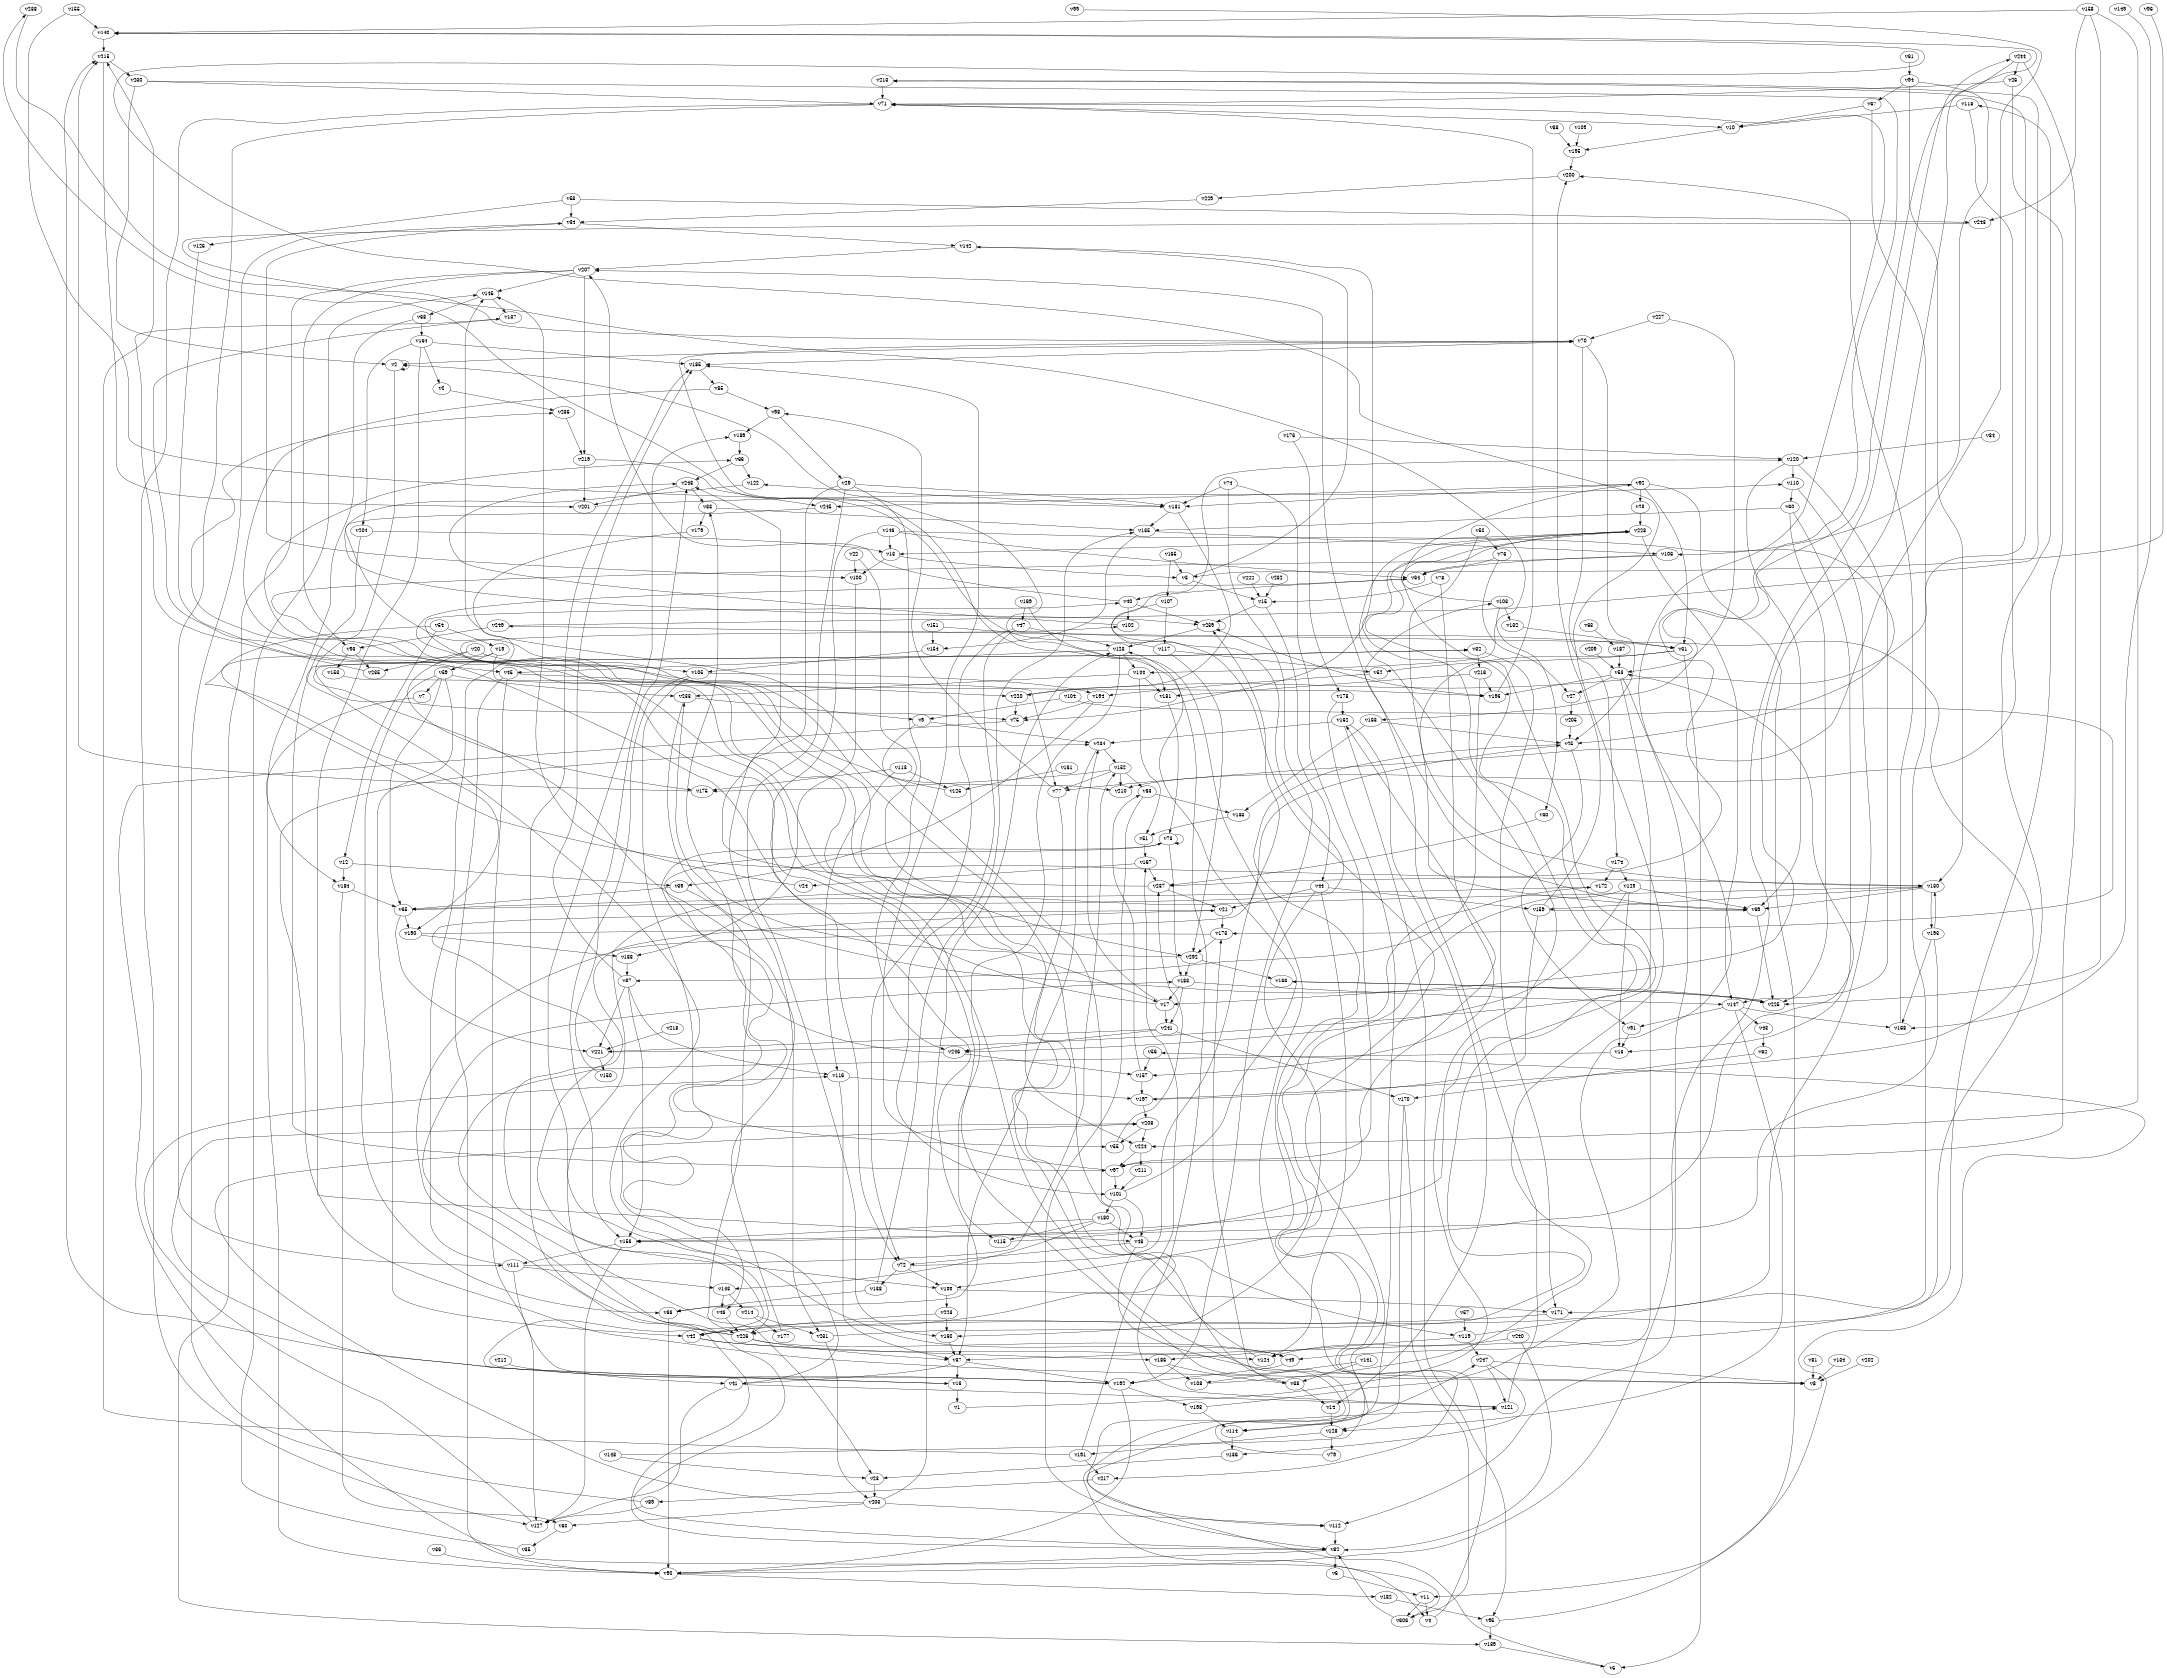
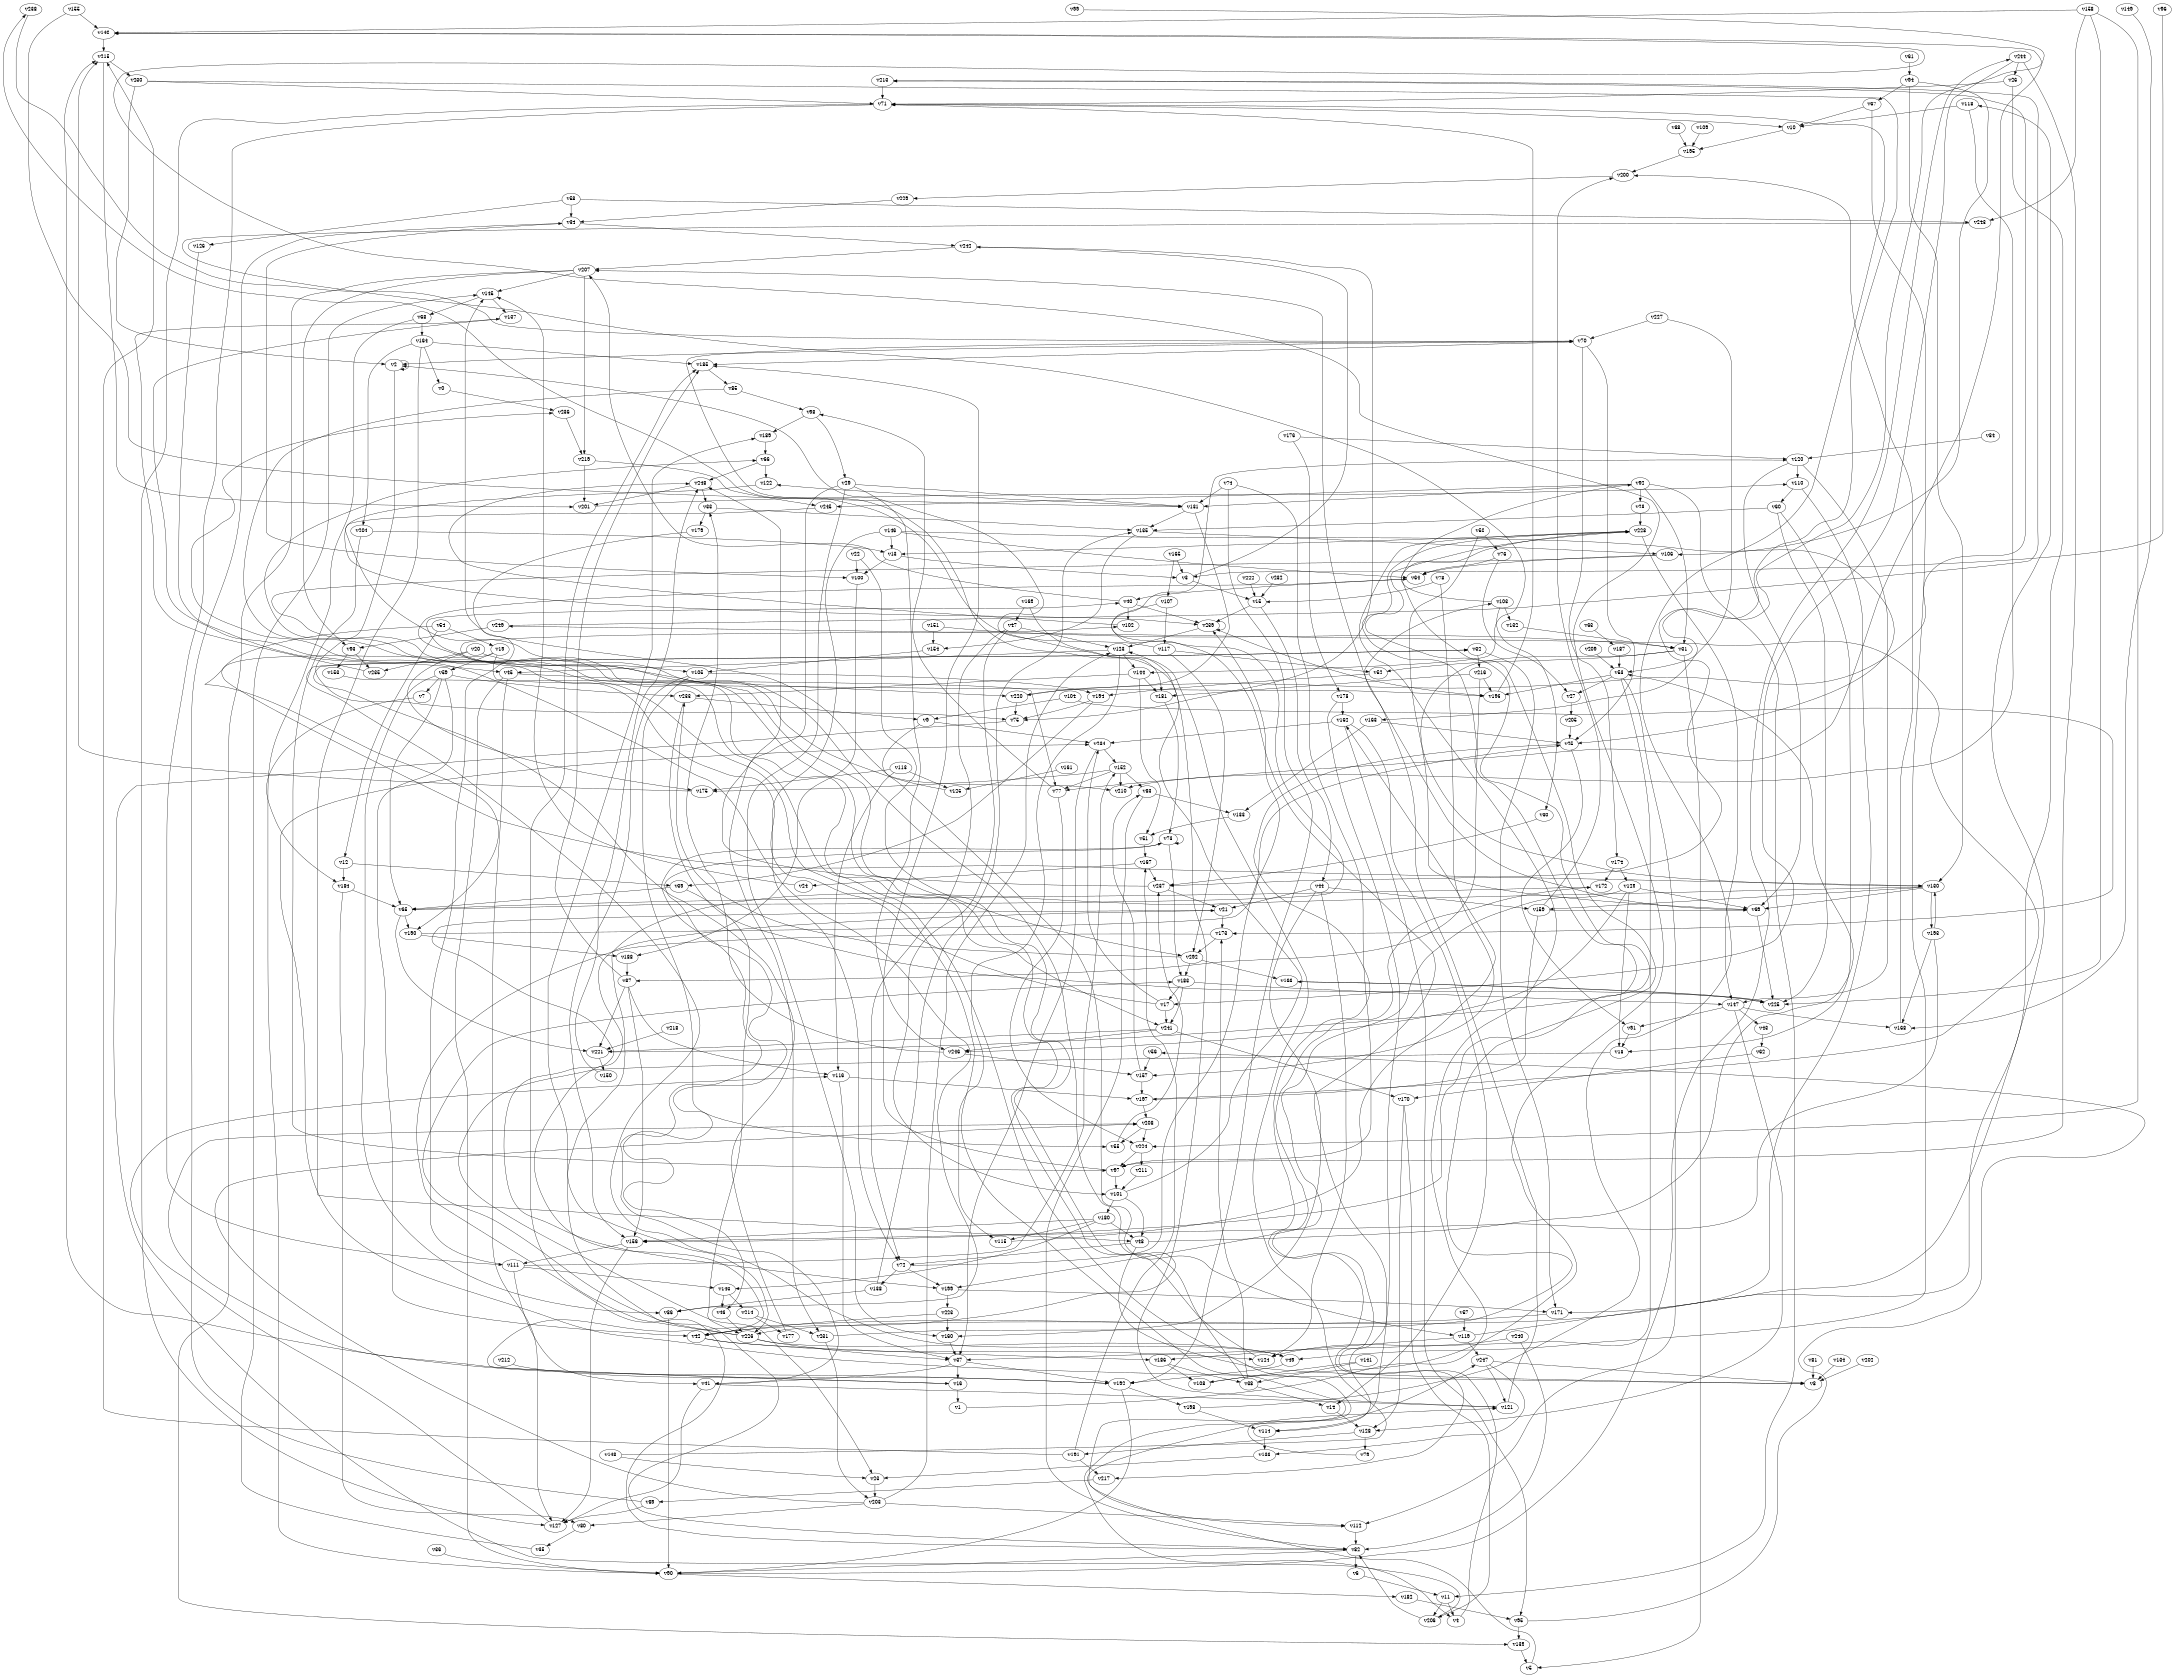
(966, 247) -> (966, 247)
(468, 580) -> (401, 584)
(1402, 1621) -> (1430, 1621)
